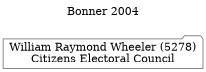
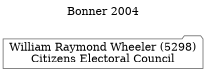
(103, 54) -> (103, 54)
